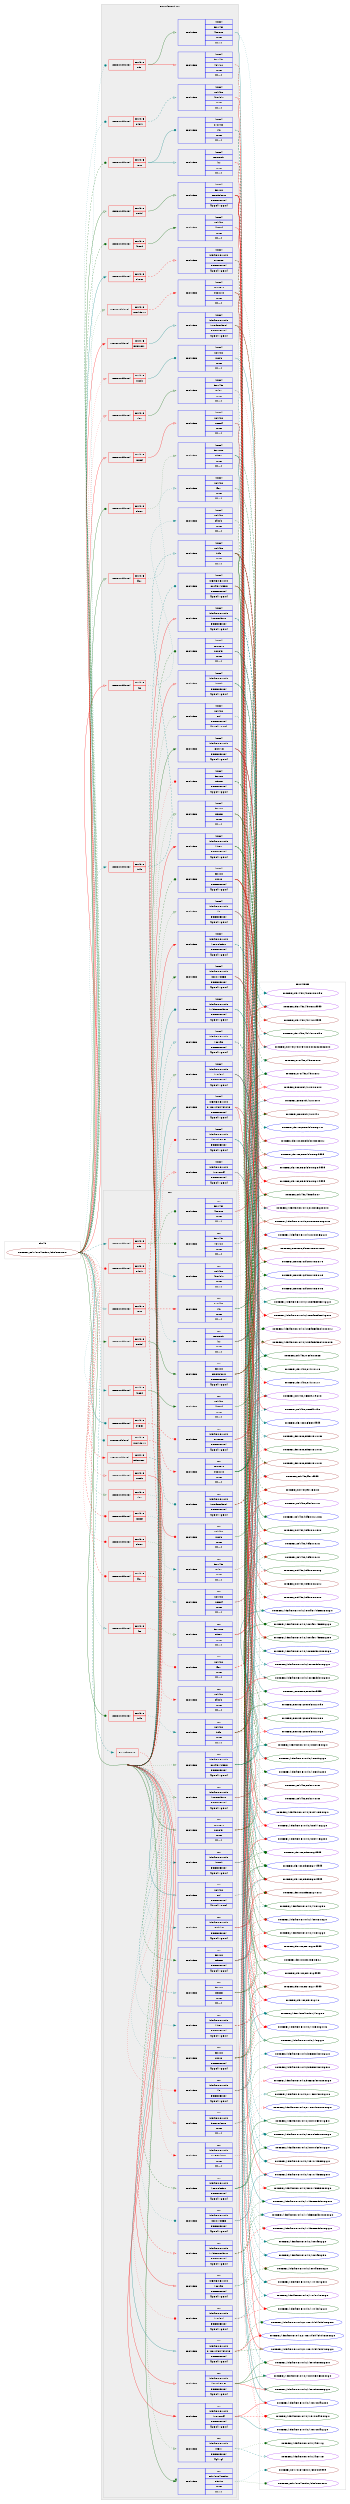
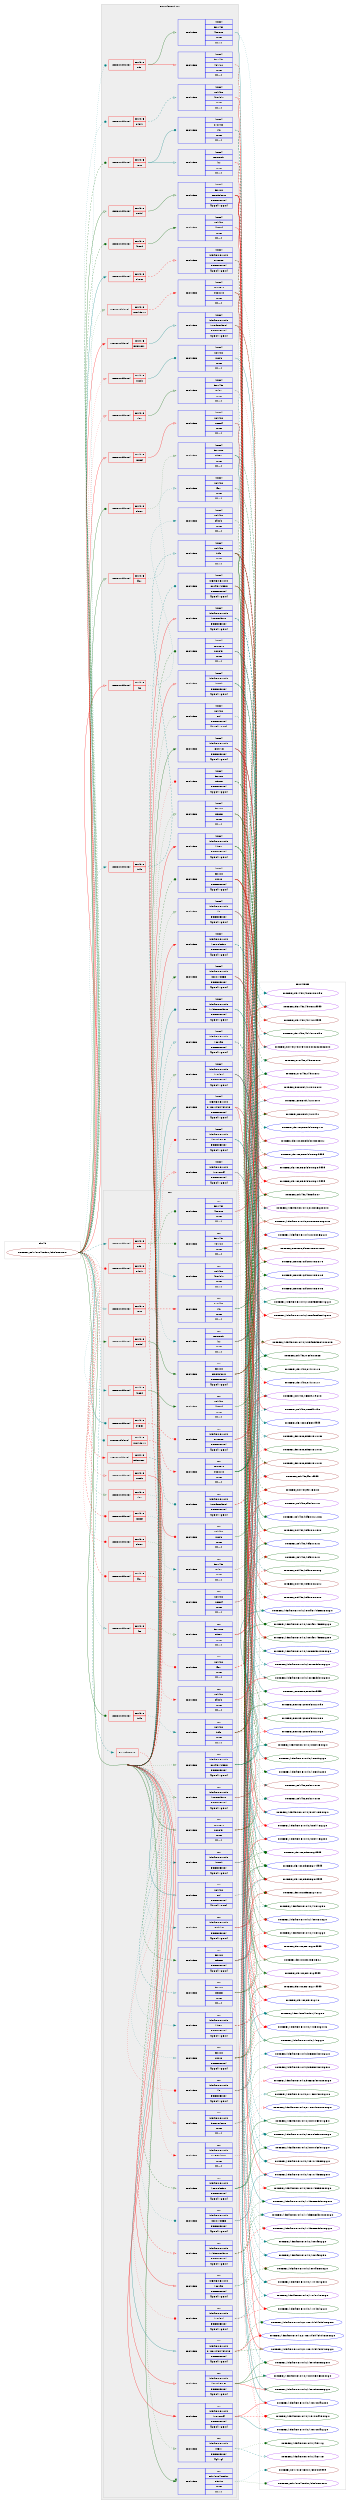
(303, 1329) -> none
